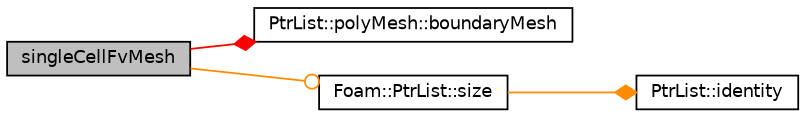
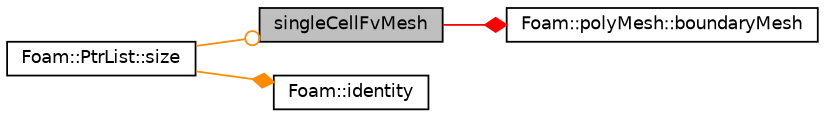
(413, 25) -> (662, 25)
(247, 75) -> (221, 43)
(717, 92) -> (351, 92)
